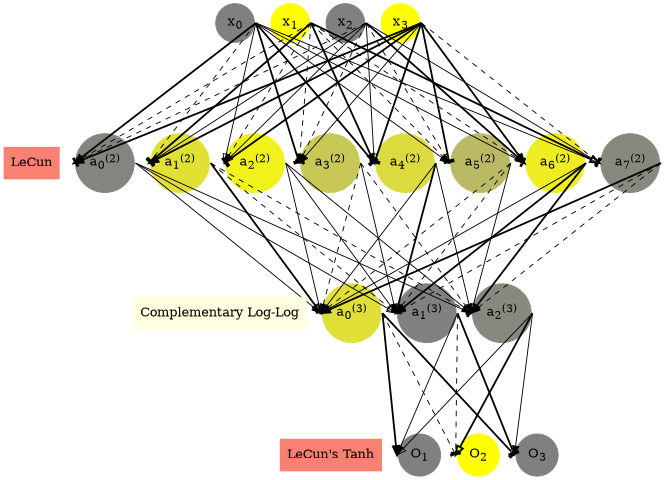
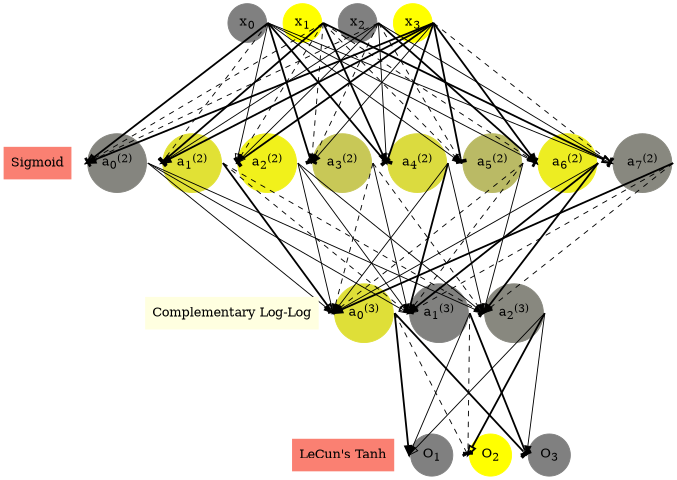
(32, 163) -> (38, 163)
